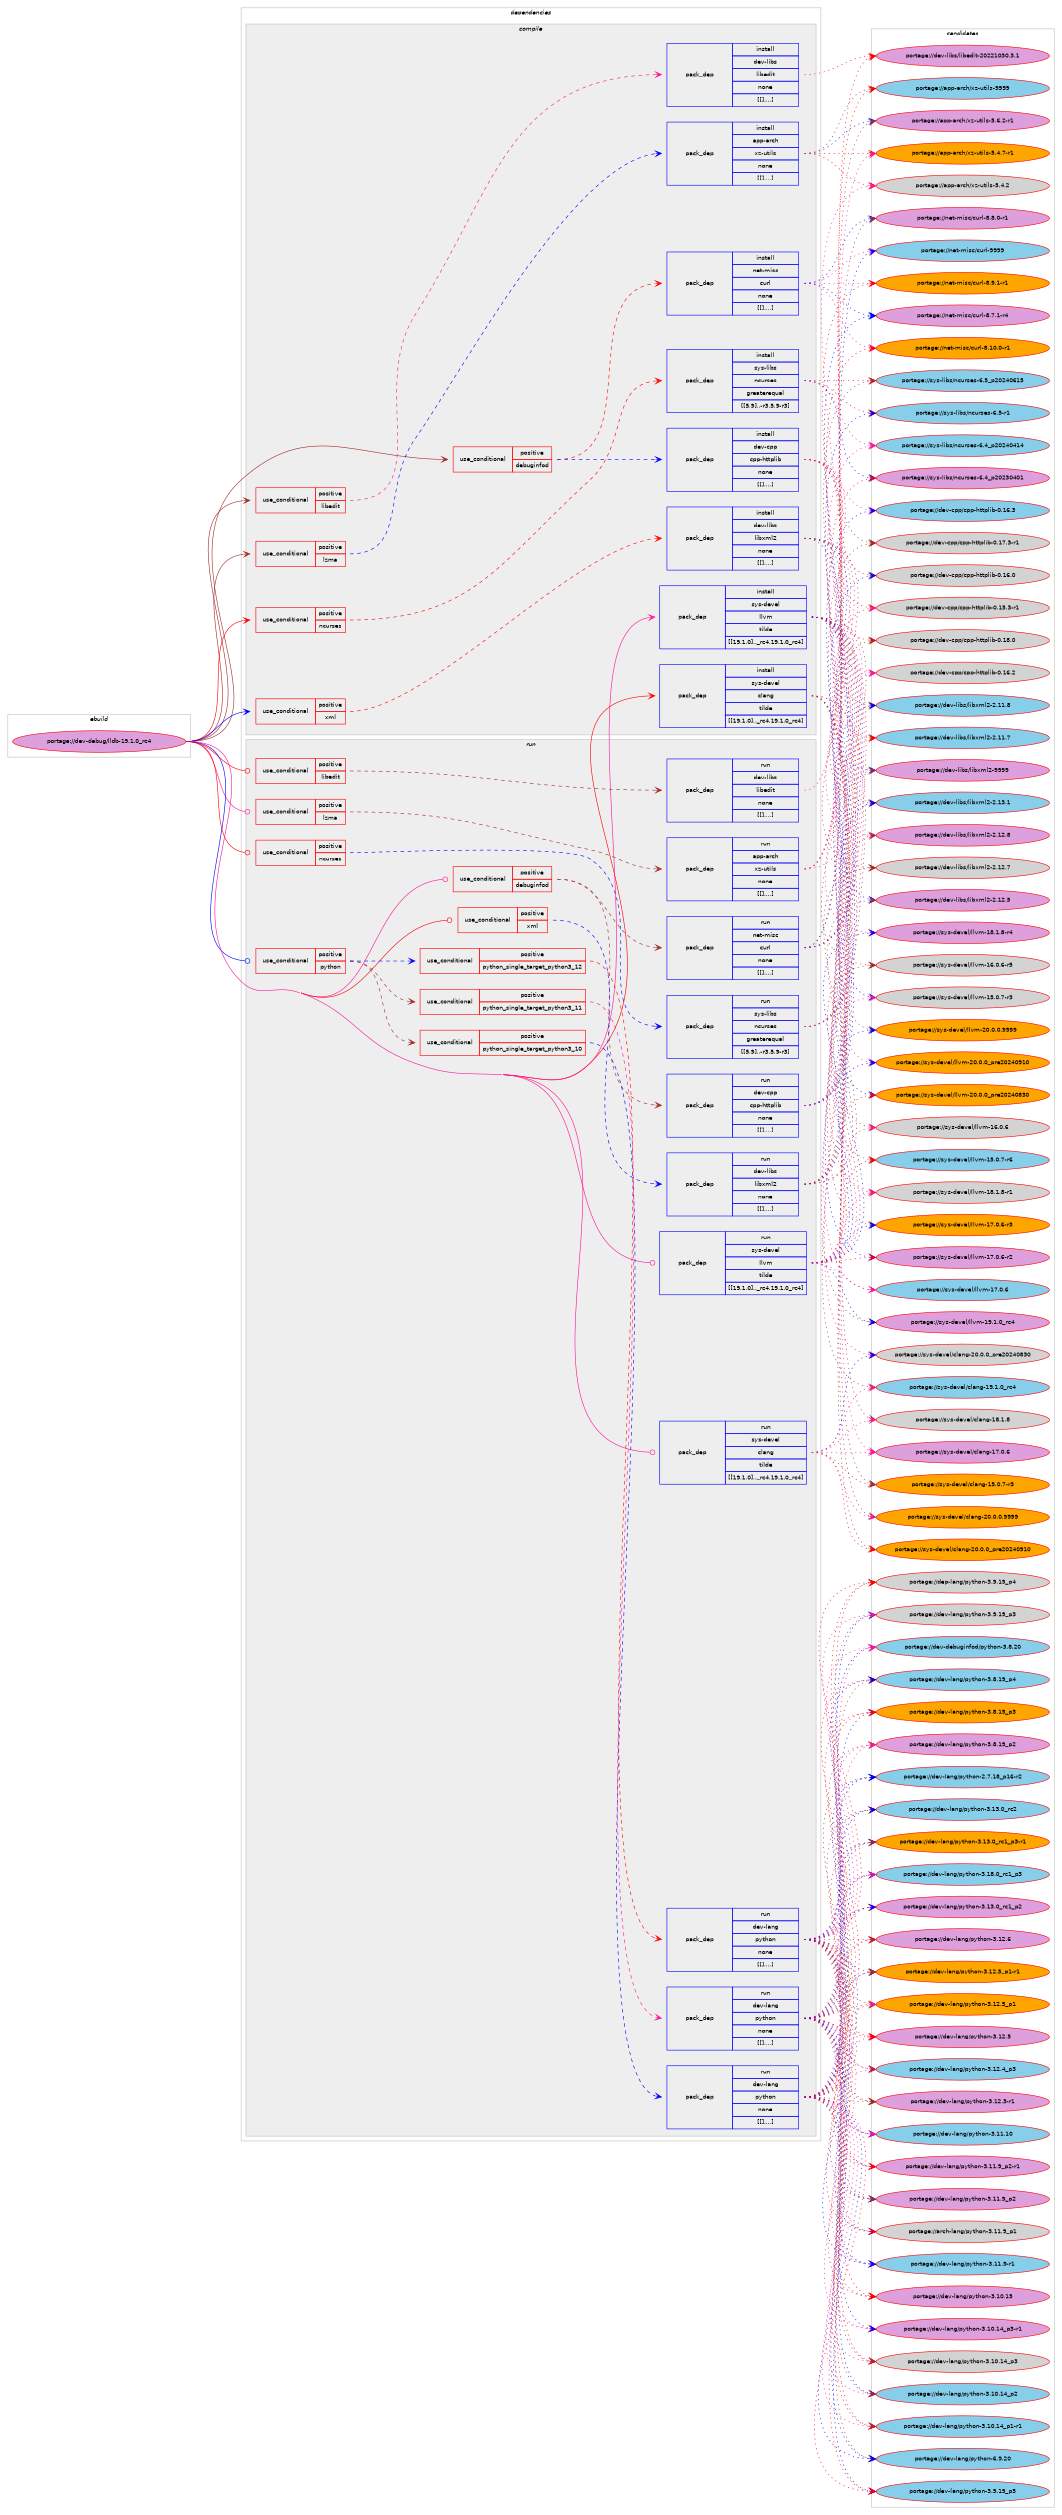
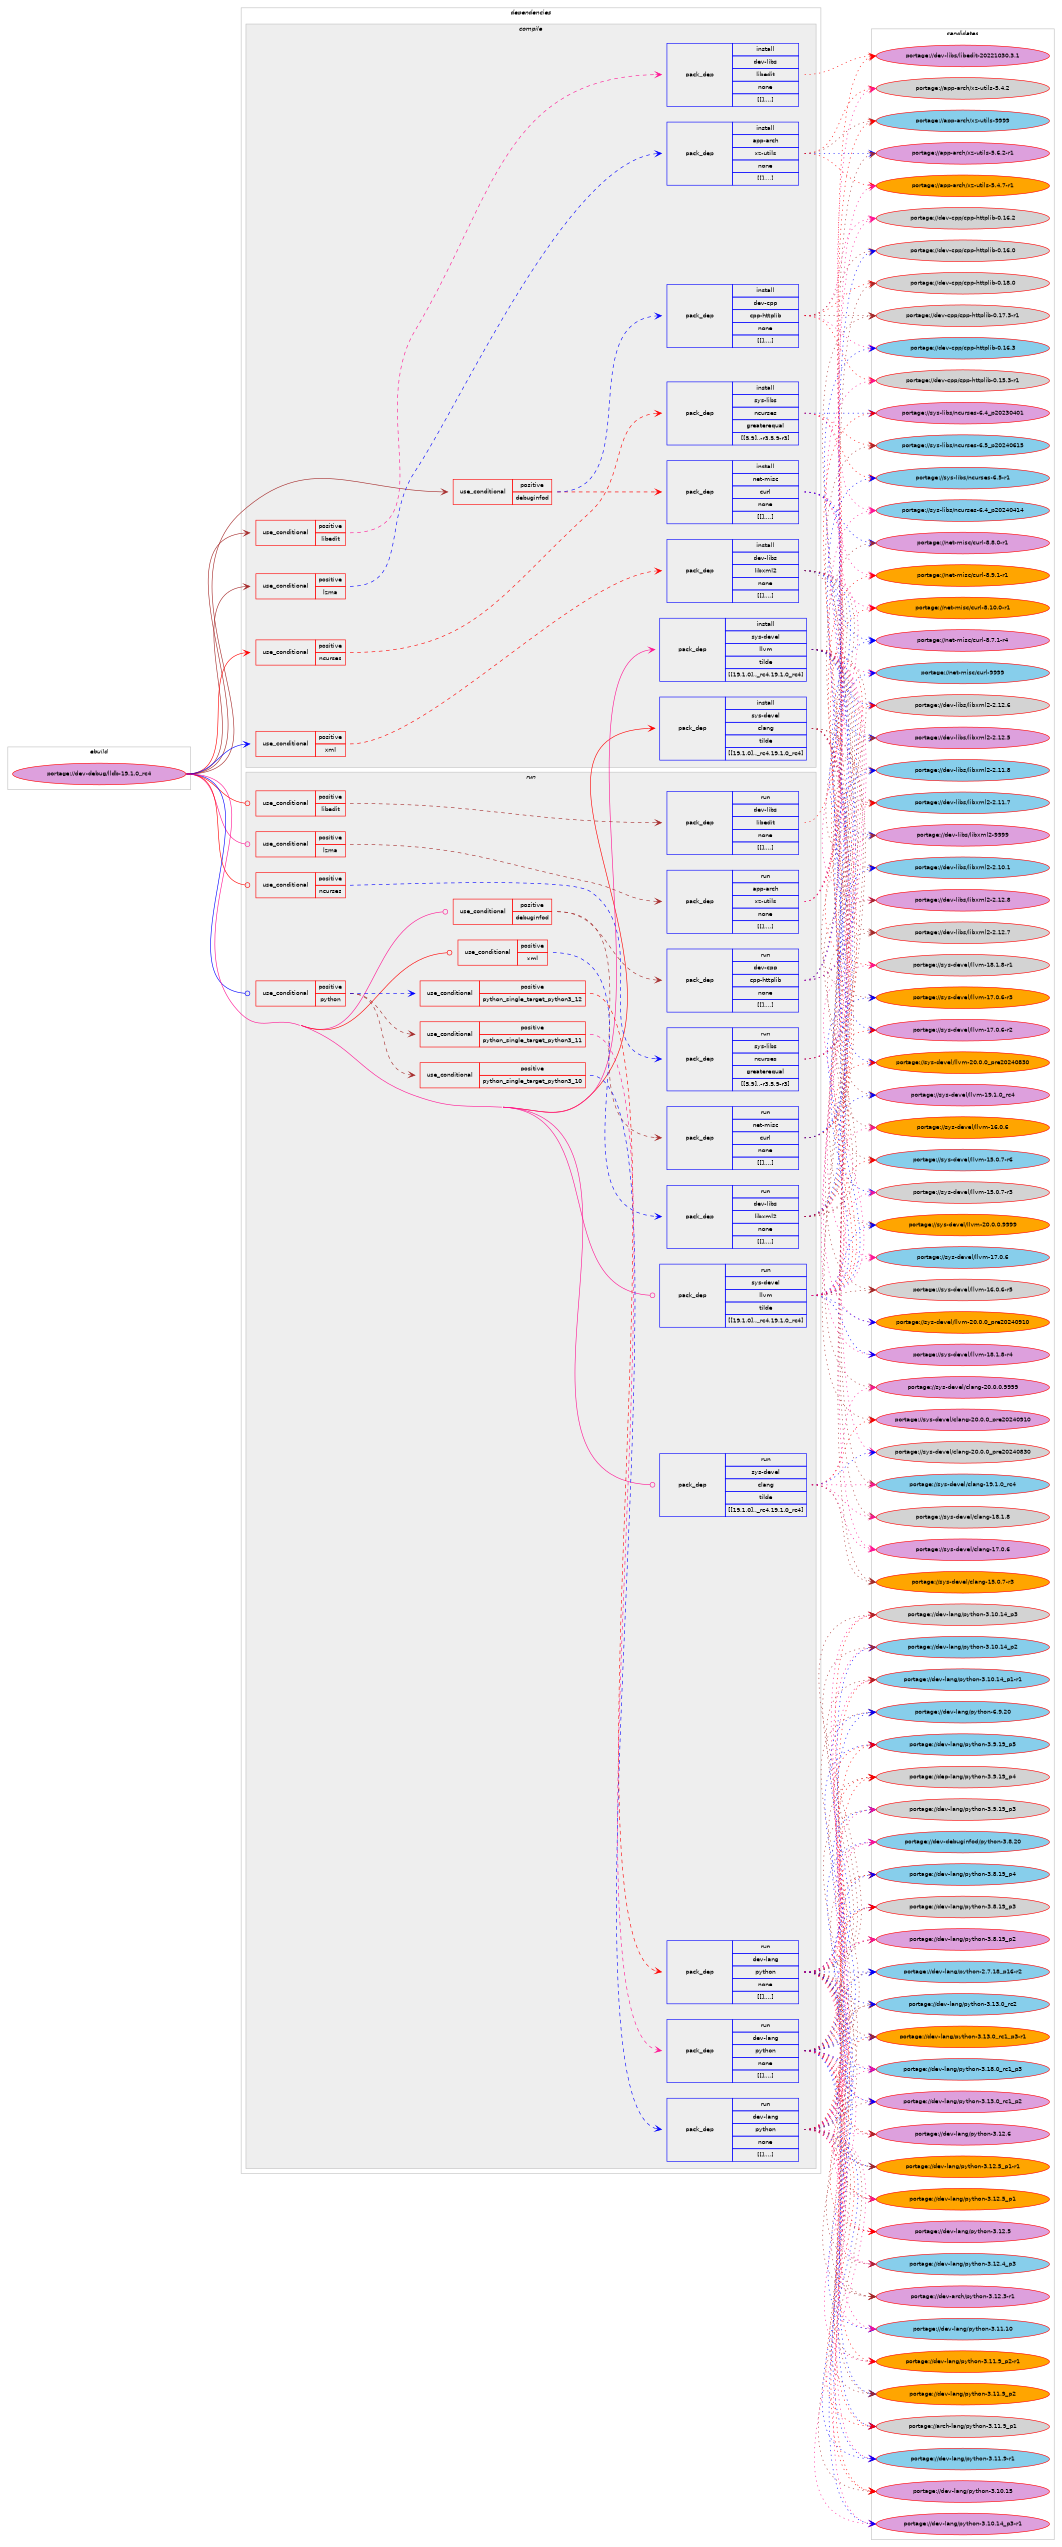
none -> (963, 705)
(963, 803) -> (963, 868)
(963, 1128) -> (963, 1128)
(963, 1517) -> (963, 1387)
(963, 1550) -> (963, 1420)
(963, 1712) -> (963, 1907)
(963, 2102) -> (963, 2297)
(963, 2167) -> (963, 2362)
(963, 2199) -> (963, 2394)
